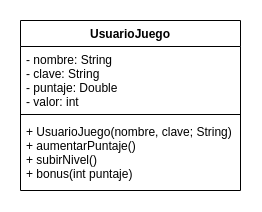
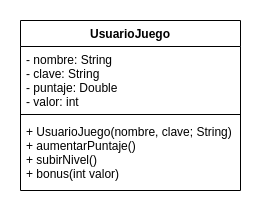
(138, 132) -> (138, 132)
